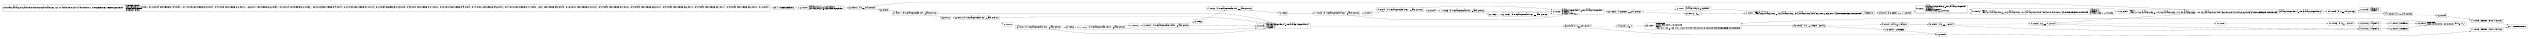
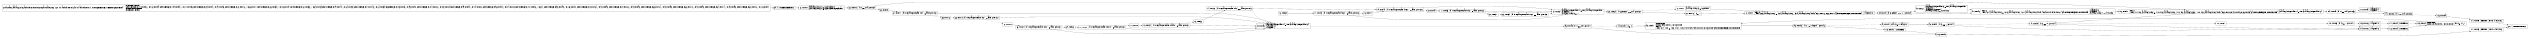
(1264, 12) -> (1314, 9)
